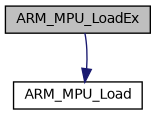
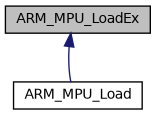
(87, 51) -> (69, 64)
